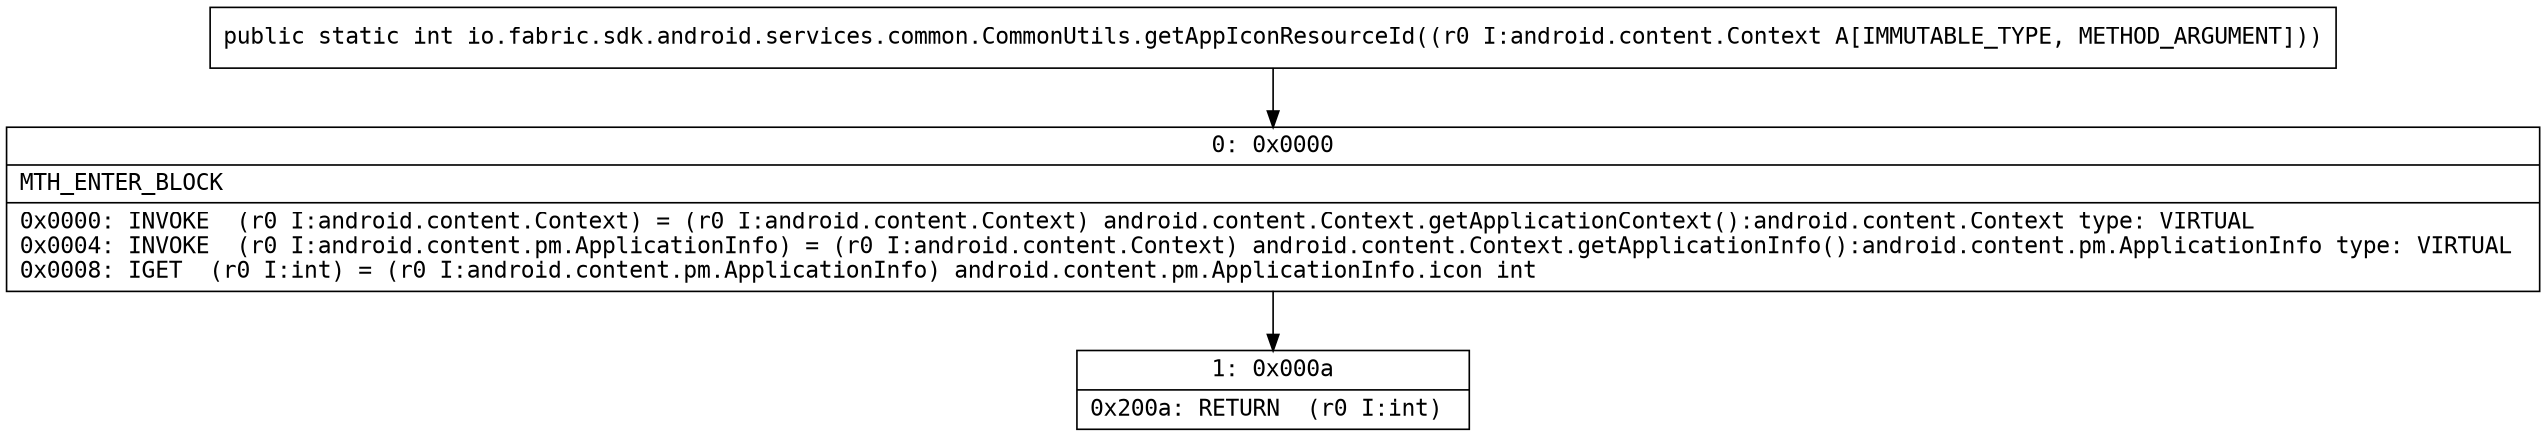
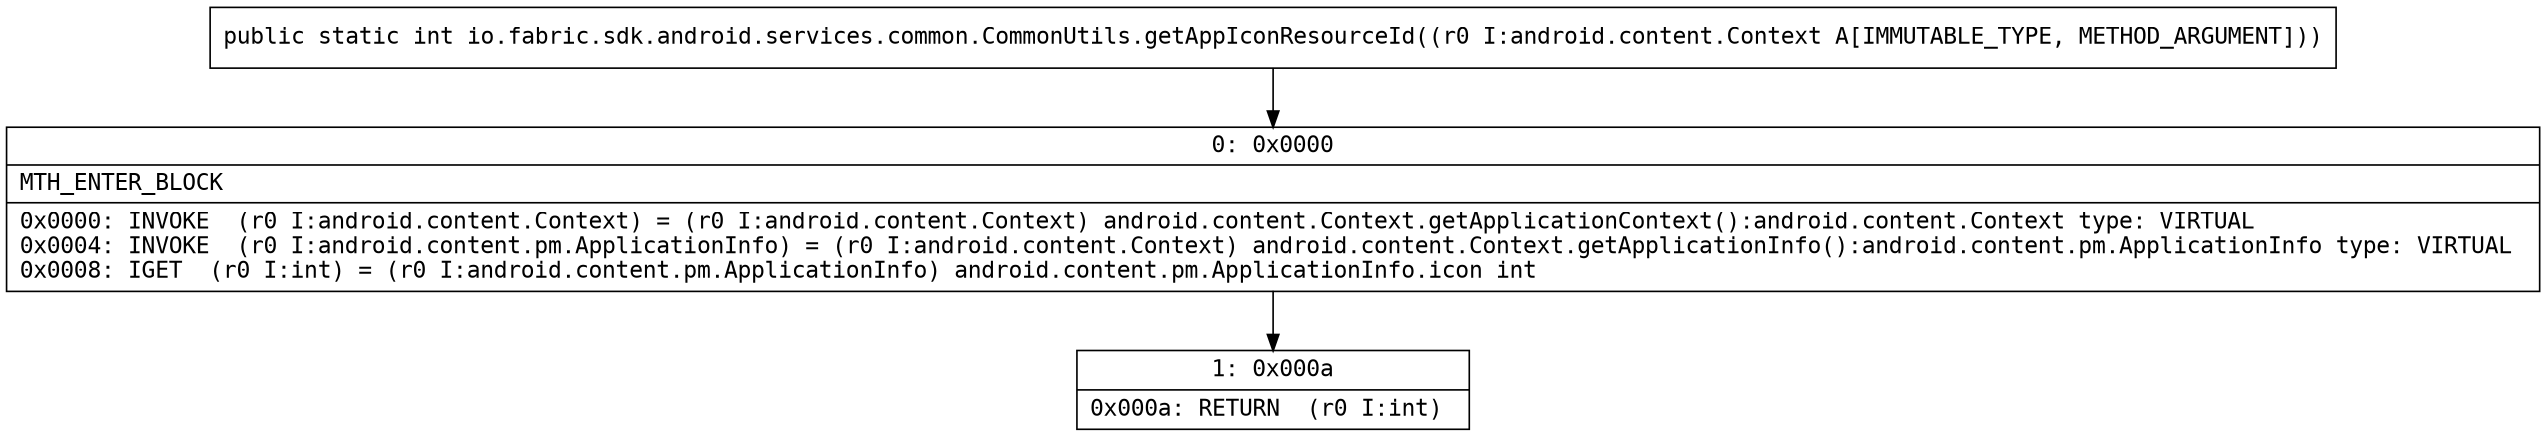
(1273, 409) -> (1273, 409)
